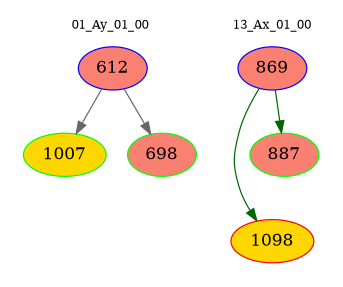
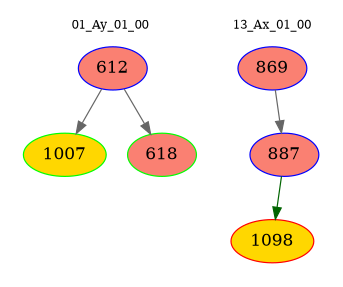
(278, 105) -> (278, 105)
(235, 149) -> (279, 192)
(162, 155) -> (162, 155)
(284, 155) -> (284, 155)
